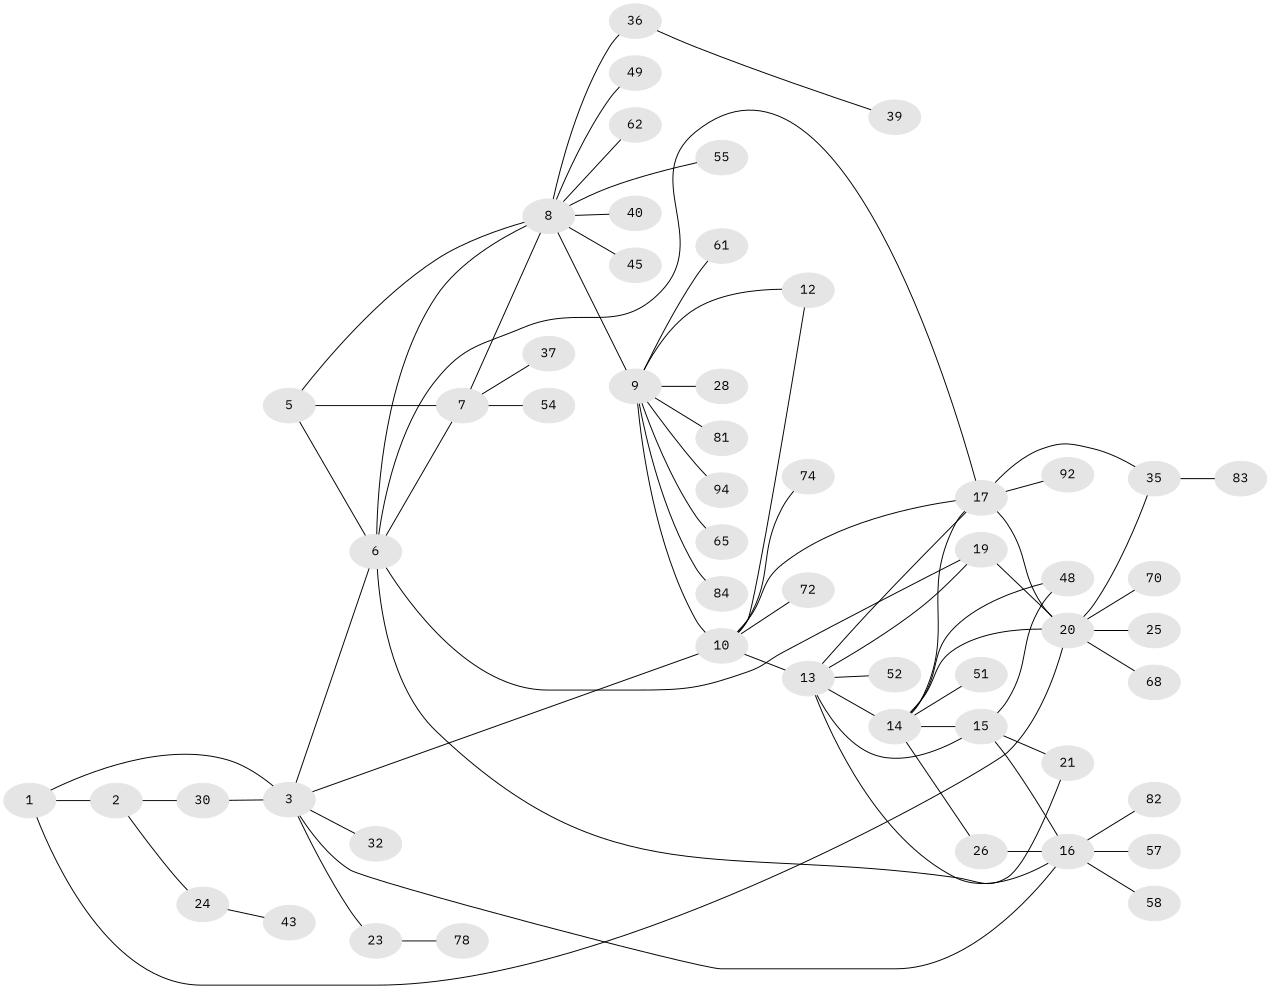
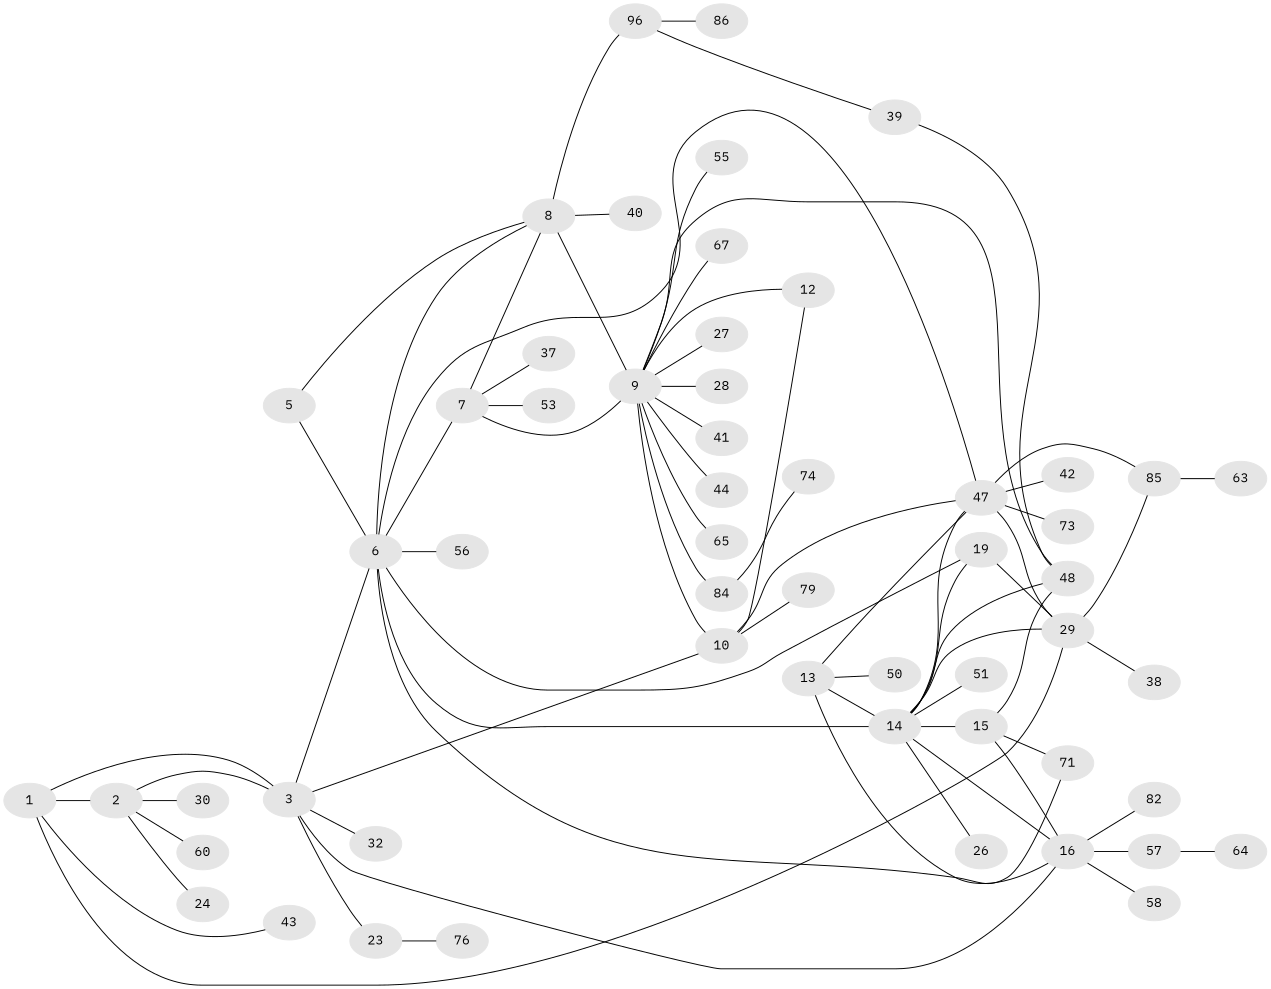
(635, 21) -> (635, 21)
none -> (722, 21)
(635, 73) -> none
(635, 125) -> none
(632, 180) -> (673, 270)
none -> (928, 208)
(722, 246) -> (722, 246)
(635, 265) -> none
none -> (1038, 322)
none -> (722, 334)
(376, 406) -> (555, 435)
(549, 406) -> (549, 406)
(722, 438) -> (722, 438)
(1068, 475) -> (1068, 475)
(1154, 479) -> (1154, 479)
(1241, 479) -> (1241, 479)
(722, 490) -> (722, 490)
(981, 498) -> (981, 498)
none -> (1068, 527)
none -> (462, 552)
(765, 570) -> (775, 520)
(1154, 579) -> none
(808, 590) -> (808, 590)
(902, 621) -> (945, 607)
(1068, 630) -> (1068, 630)
(1154, 630) -> none
(759, 660) -> none
(895, 675) -> (895, 675)
(1154, 682) -> (1154, 682)
none -> (575, 727)
(878, 756) -> none
(1068, 763) -> (1068, 763)
(246, 800) -> (203, 771)
(1020, 852) -> (981, 789)
none -> (1241, 852)
none -> (203, 853)
(246, 914) -> (137, 910)
(462, 941) -> (462, 941)
